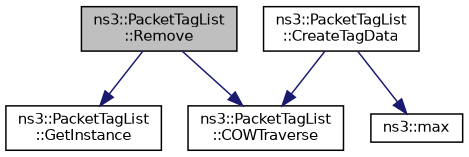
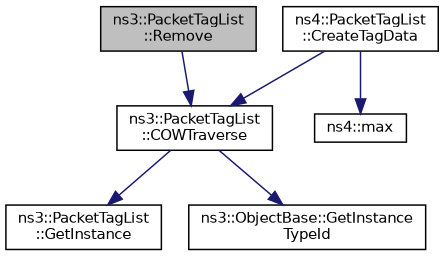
(341, 29) -> (361, 29)
(126, 73) -> (145, 173)
(417, 128) -> (361, 128)
none -> (307, 227)
